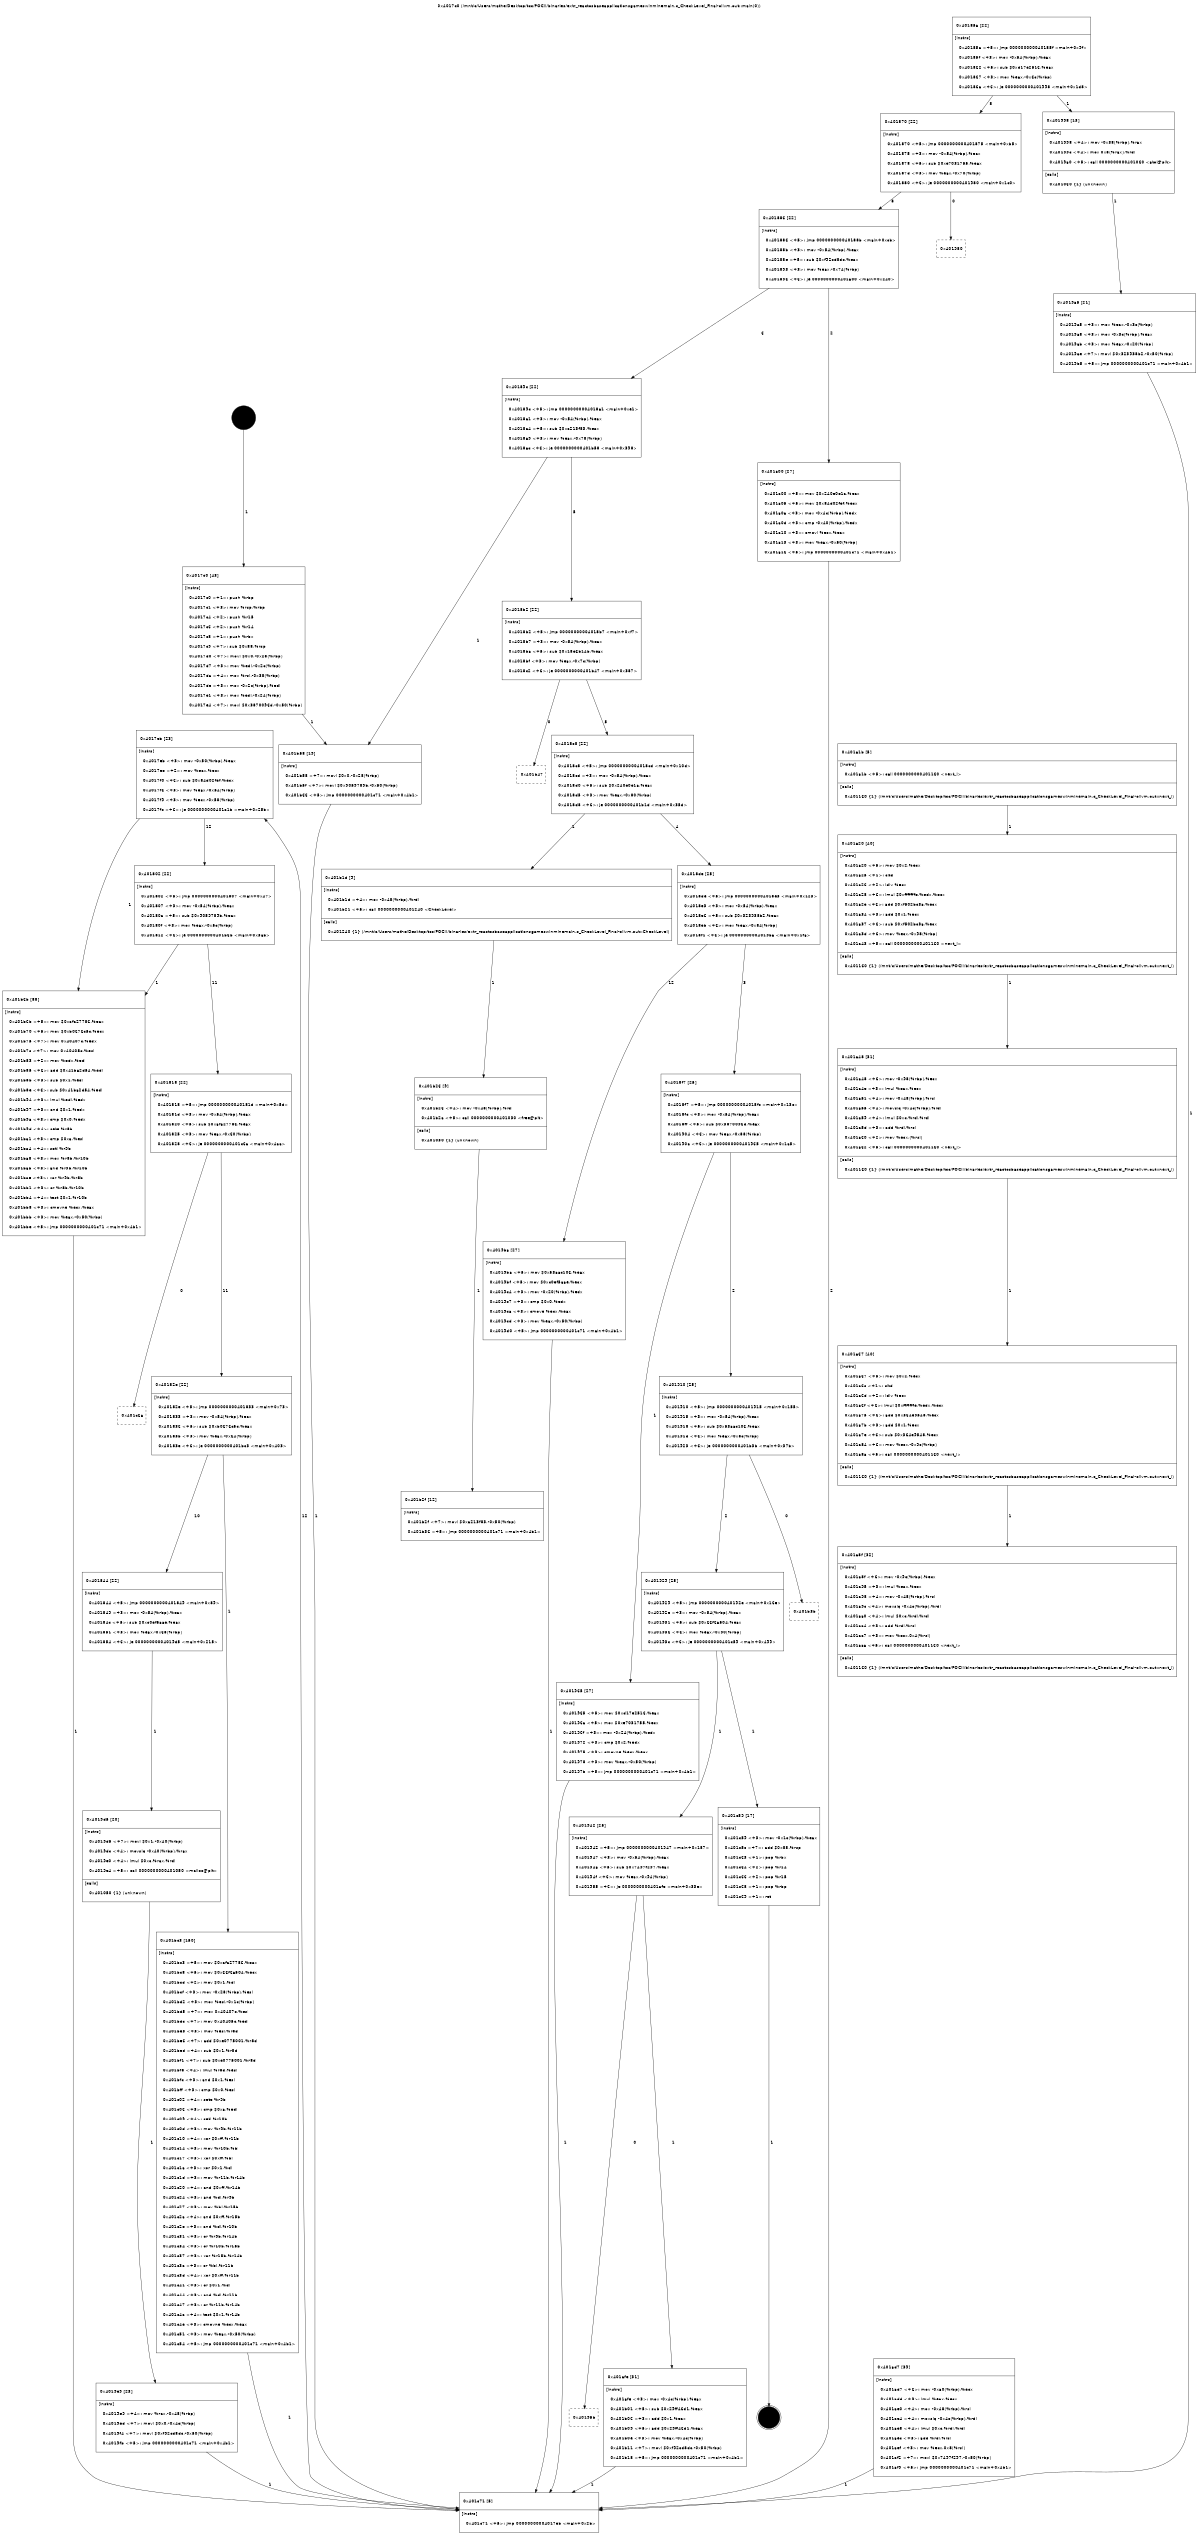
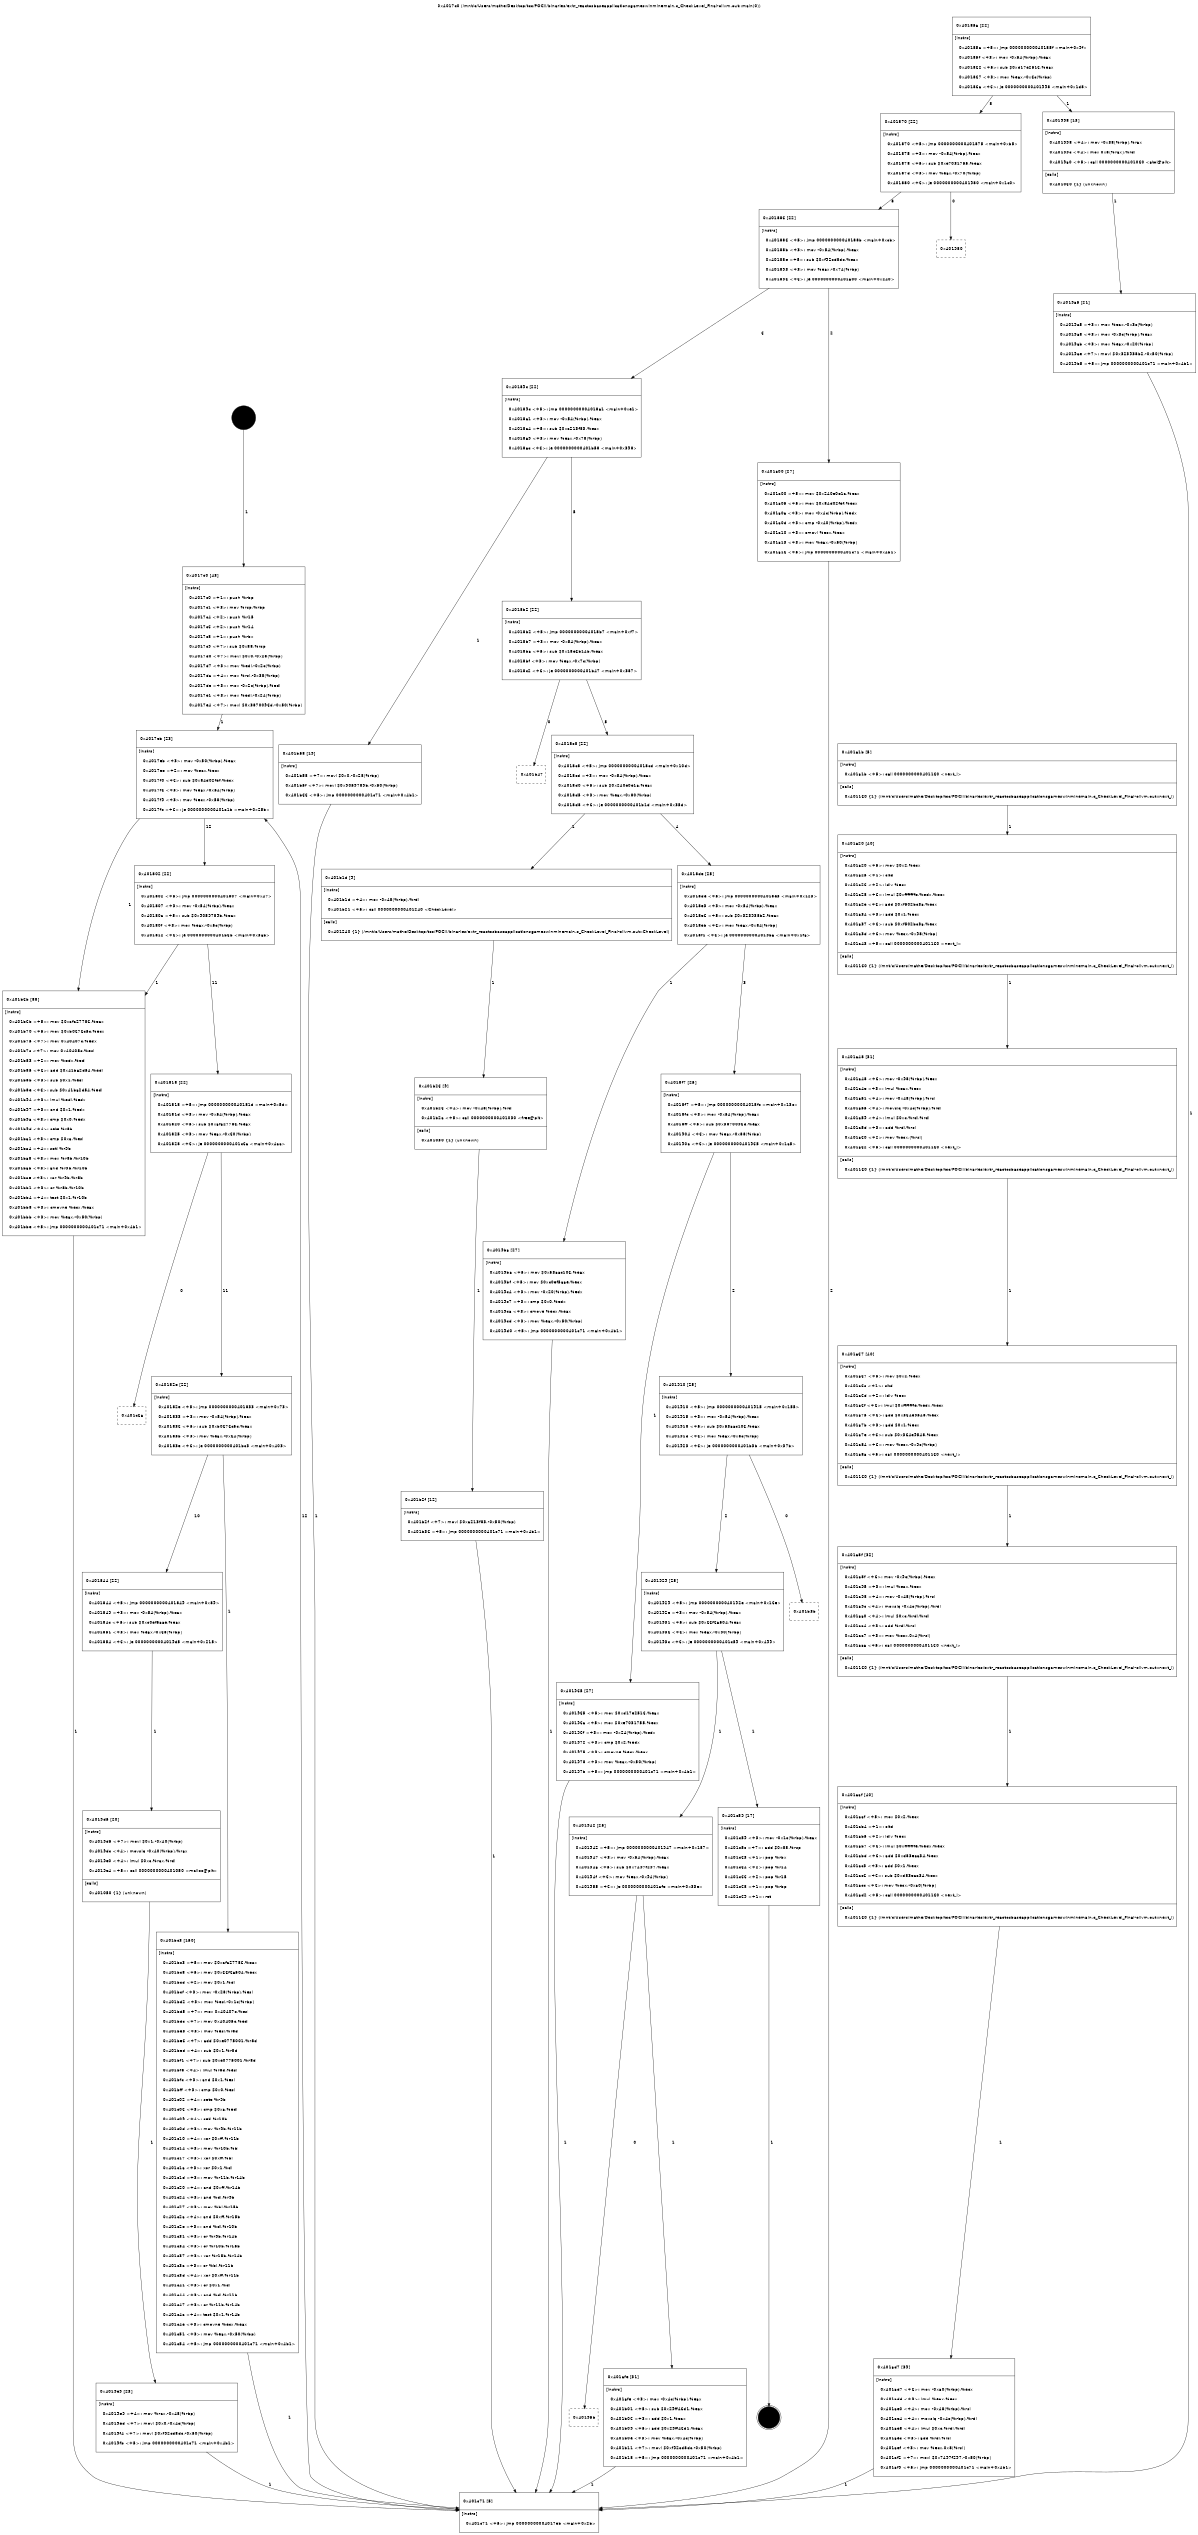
(313, 728) -> (220, 721)
(671, 983) -> (671, 983)
none -> (1007, 1856)
none -> (491, 2017)
